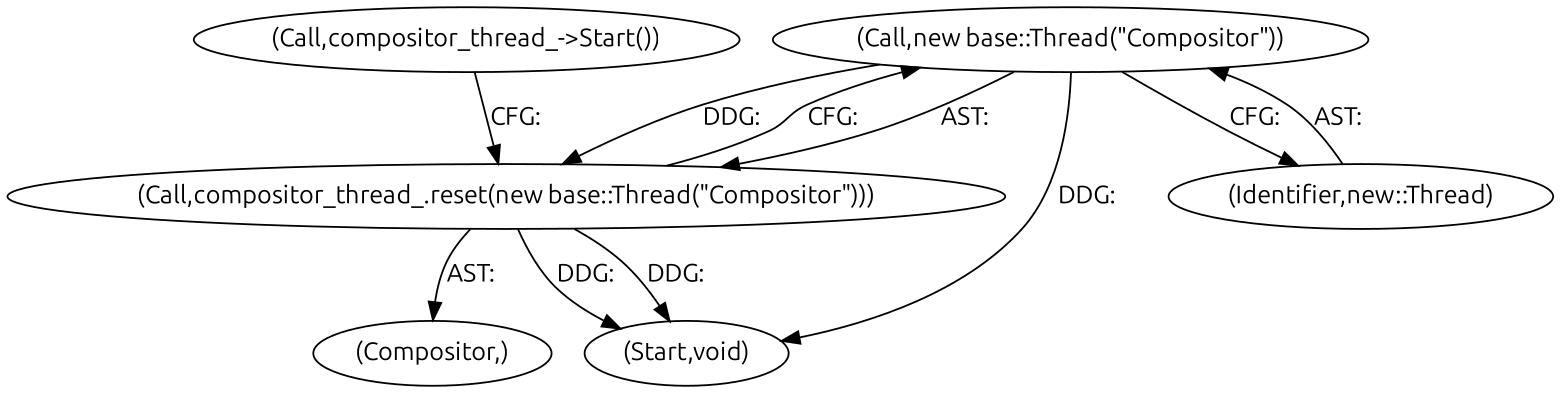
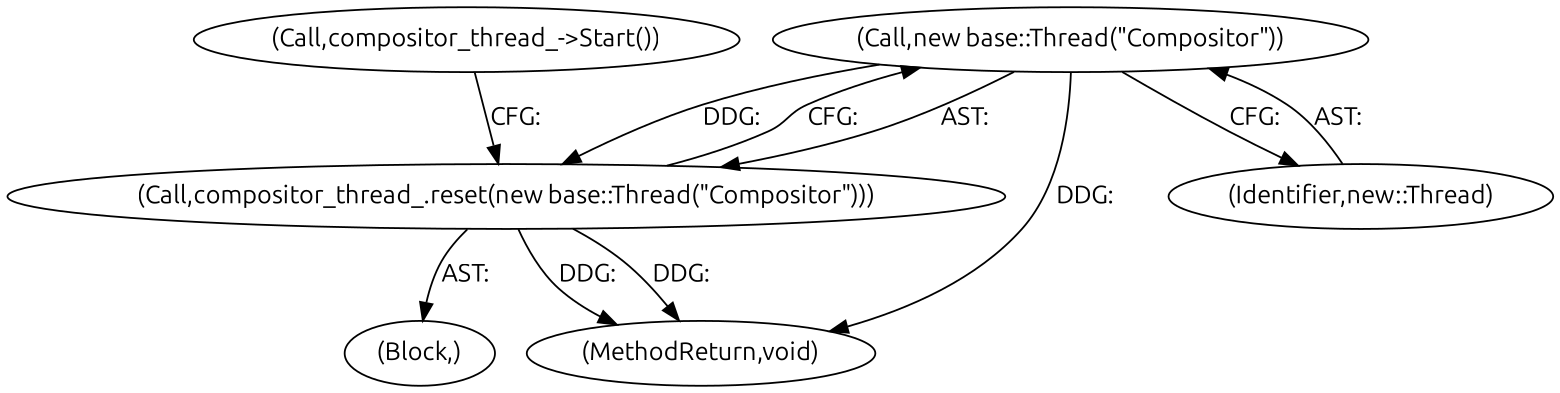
(432, 353) -> (420, 353)
(687, 353) -> (701, 353)
